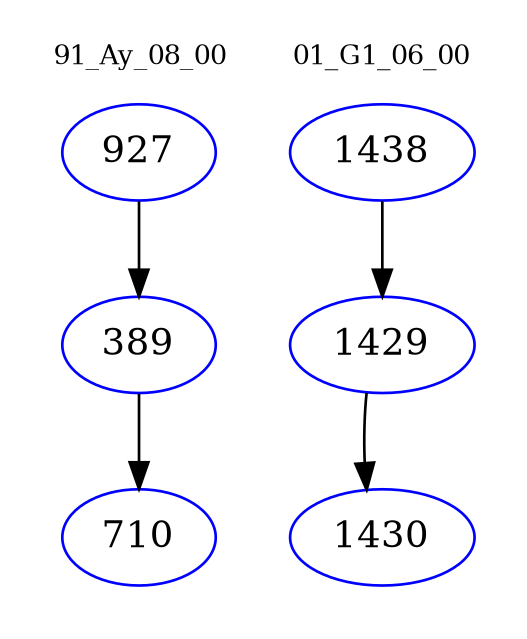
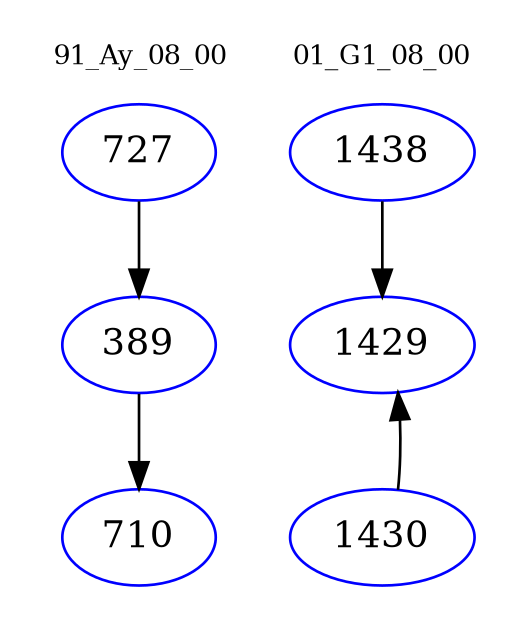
(382, 57) -> (382, 57)
(139, 152) -> (139, 152)
(364, 428) -> (400, 455)
